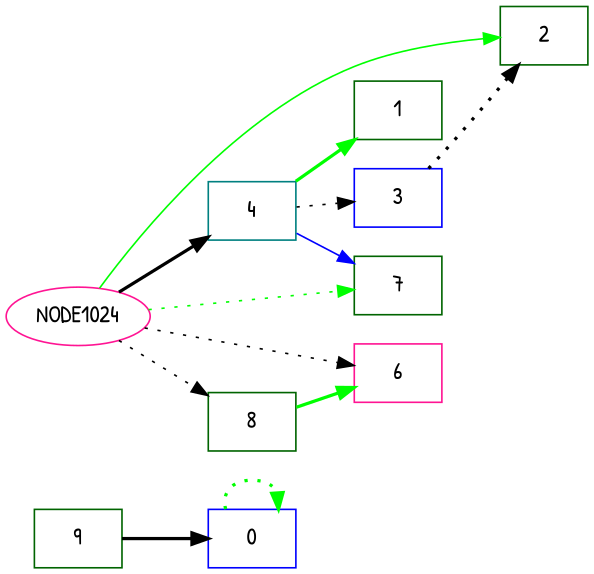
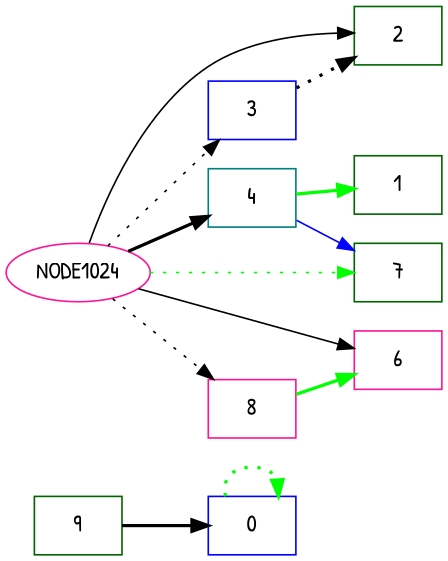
(264, 119) -> (177, 93)
(317, 205) -> (158, 198)
(241, 345) -> (238, 316)
(252, 422) -> (252, 409)
